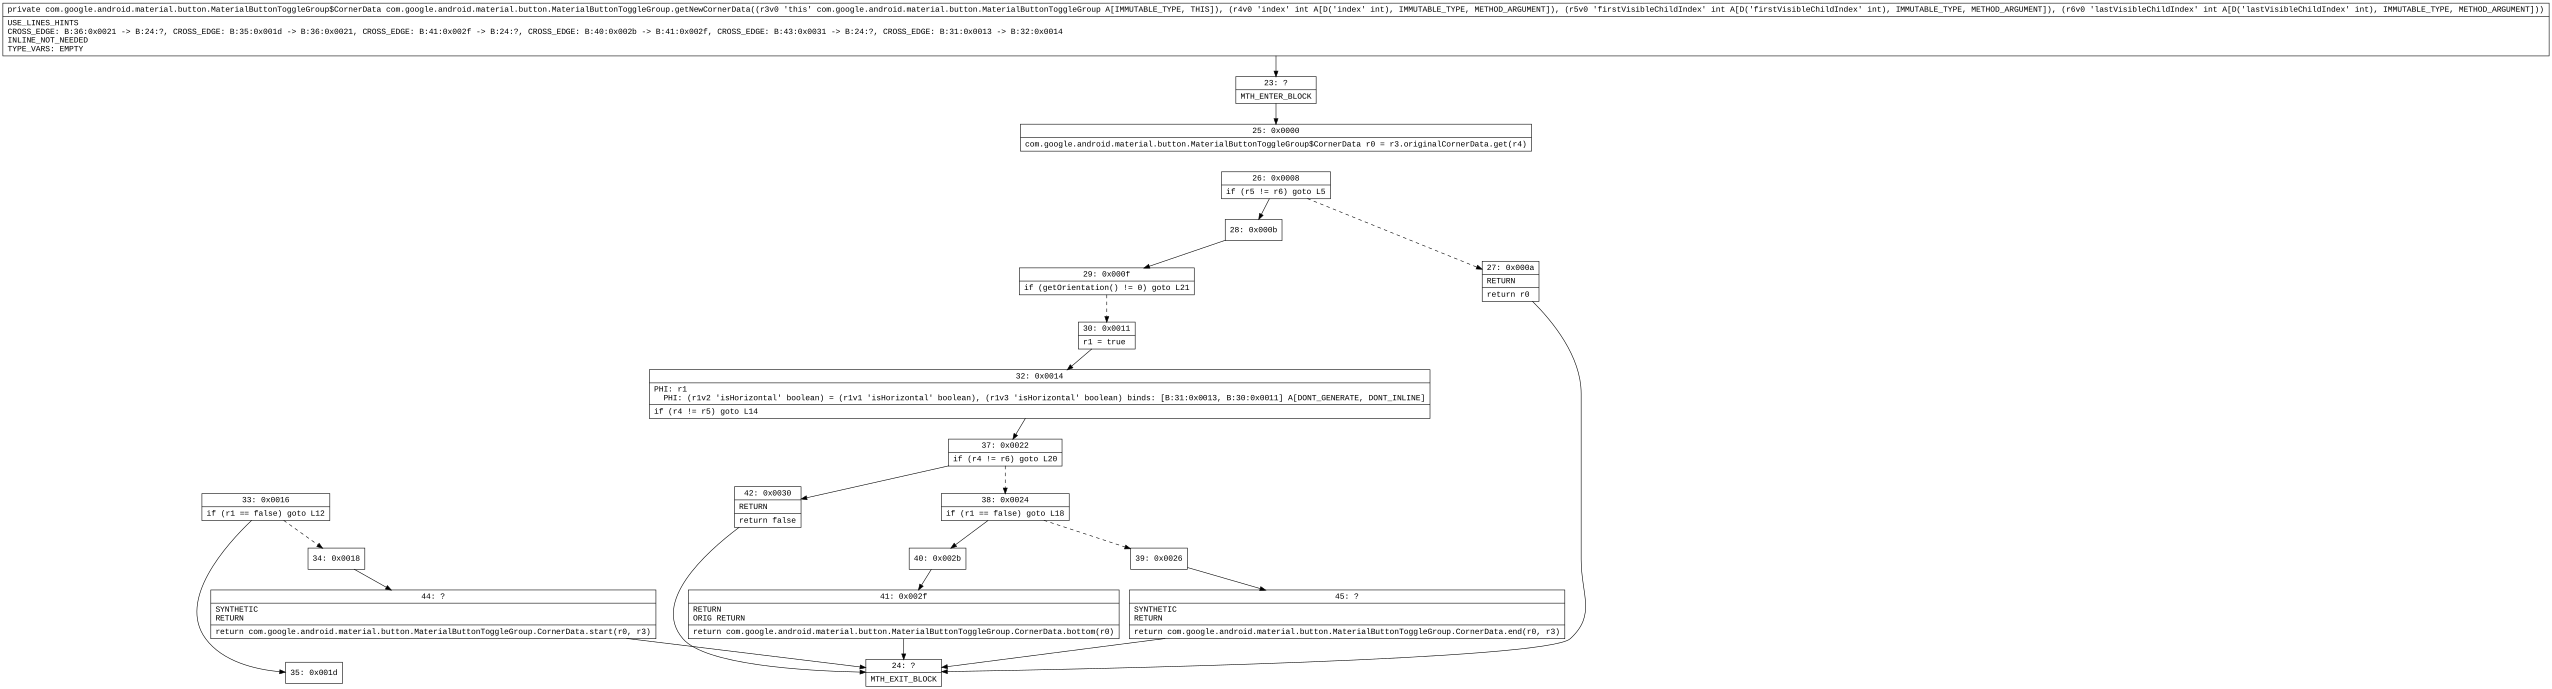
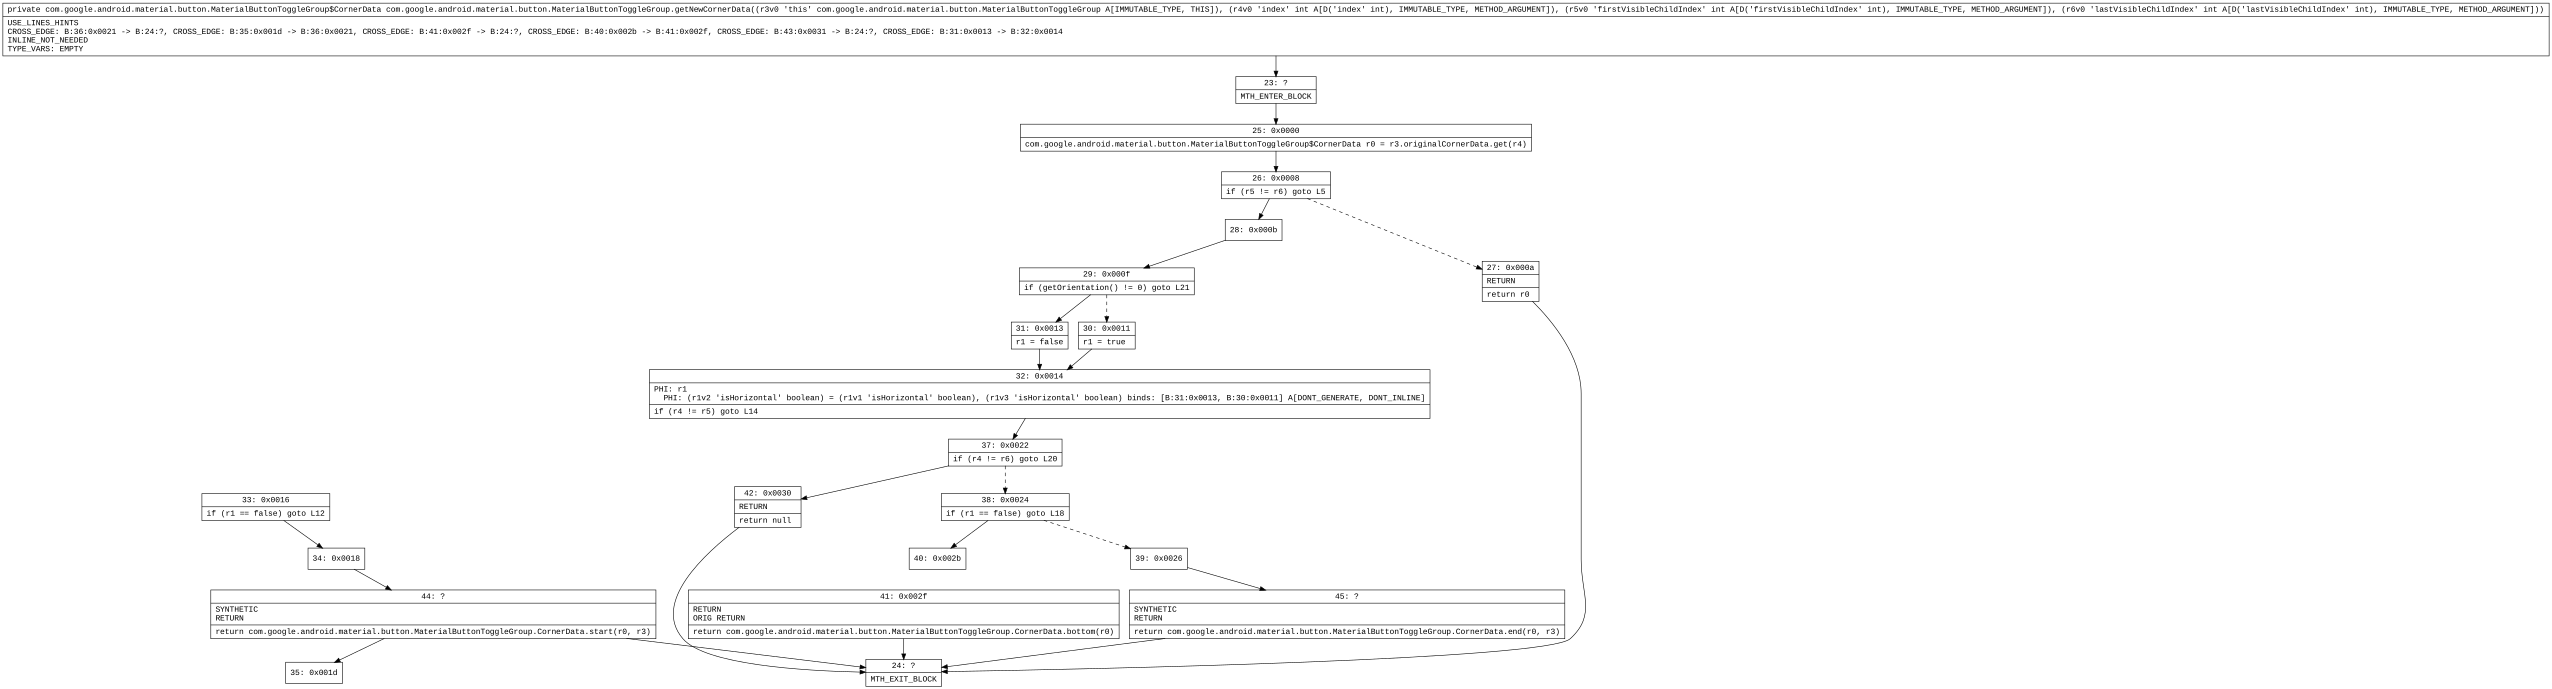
none -> (1276, 159)
none -> (1040, 336)
(768, 520) -> (765, 520)
(301, 533) -> (301, 533)
(926, 577) -> none
(198, 613) -> (362, 649)
